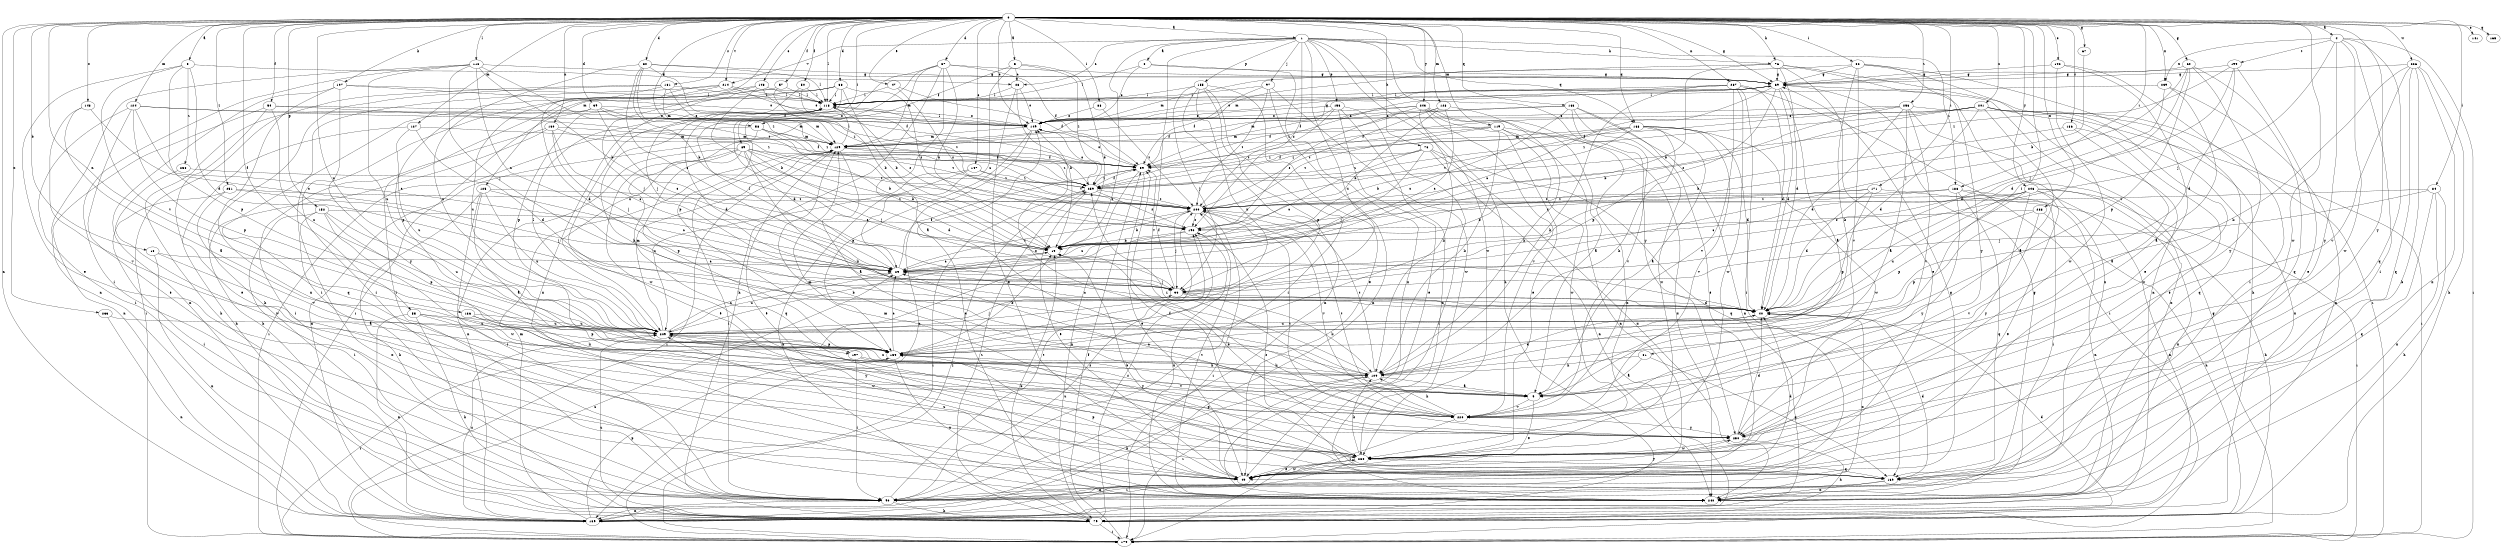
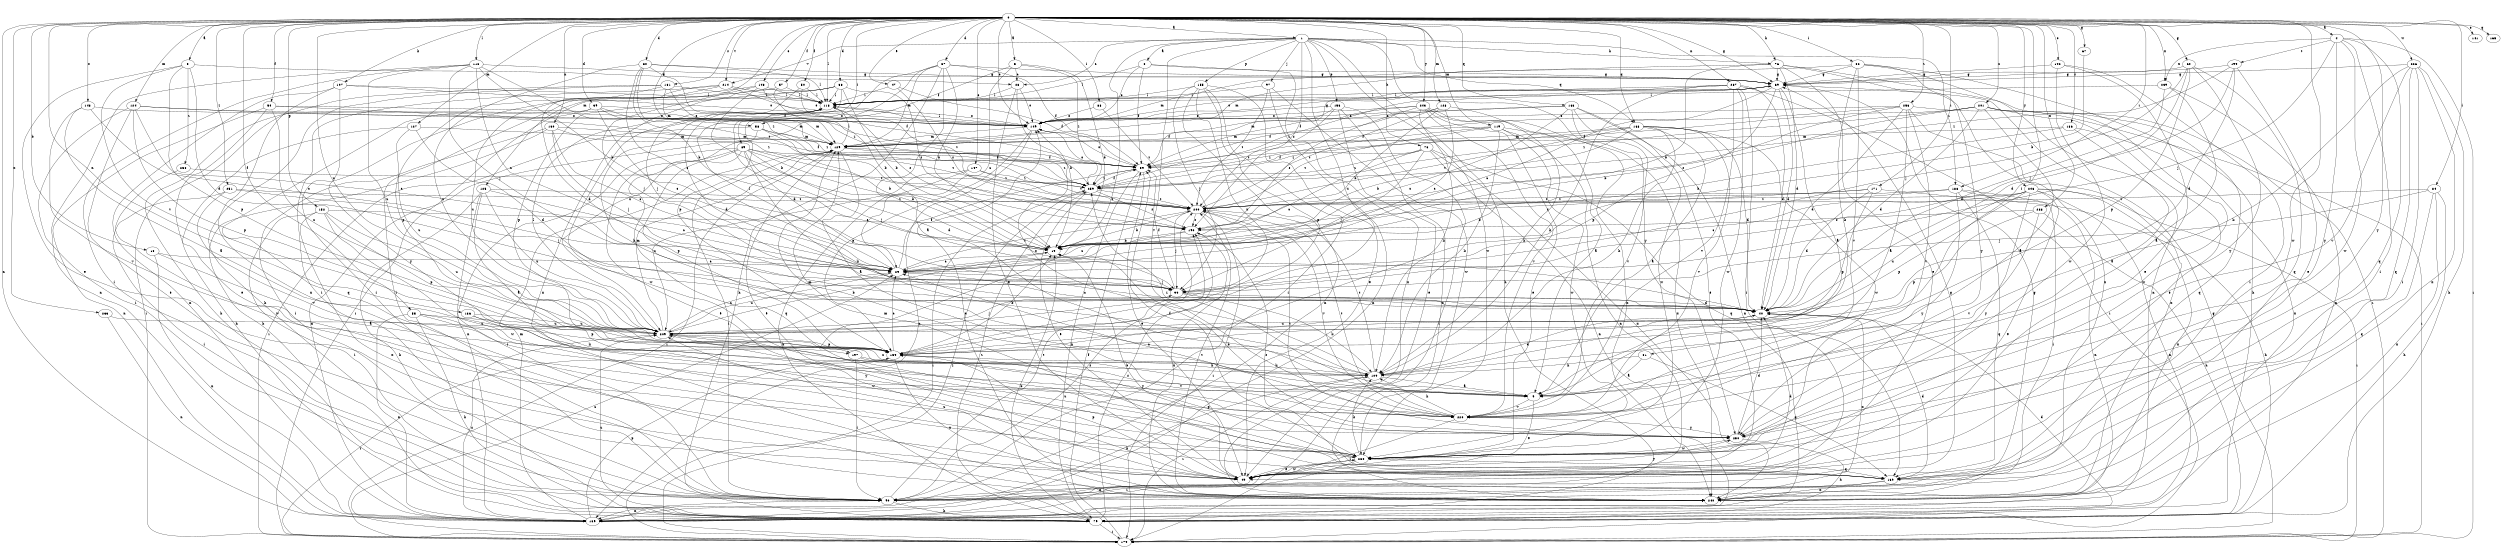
(1508, 118) -> (559, 118)
(1196, 121) -> (1138, 112)
none -> (1546, 140)
(2403, 282) -> (2403, 282)
